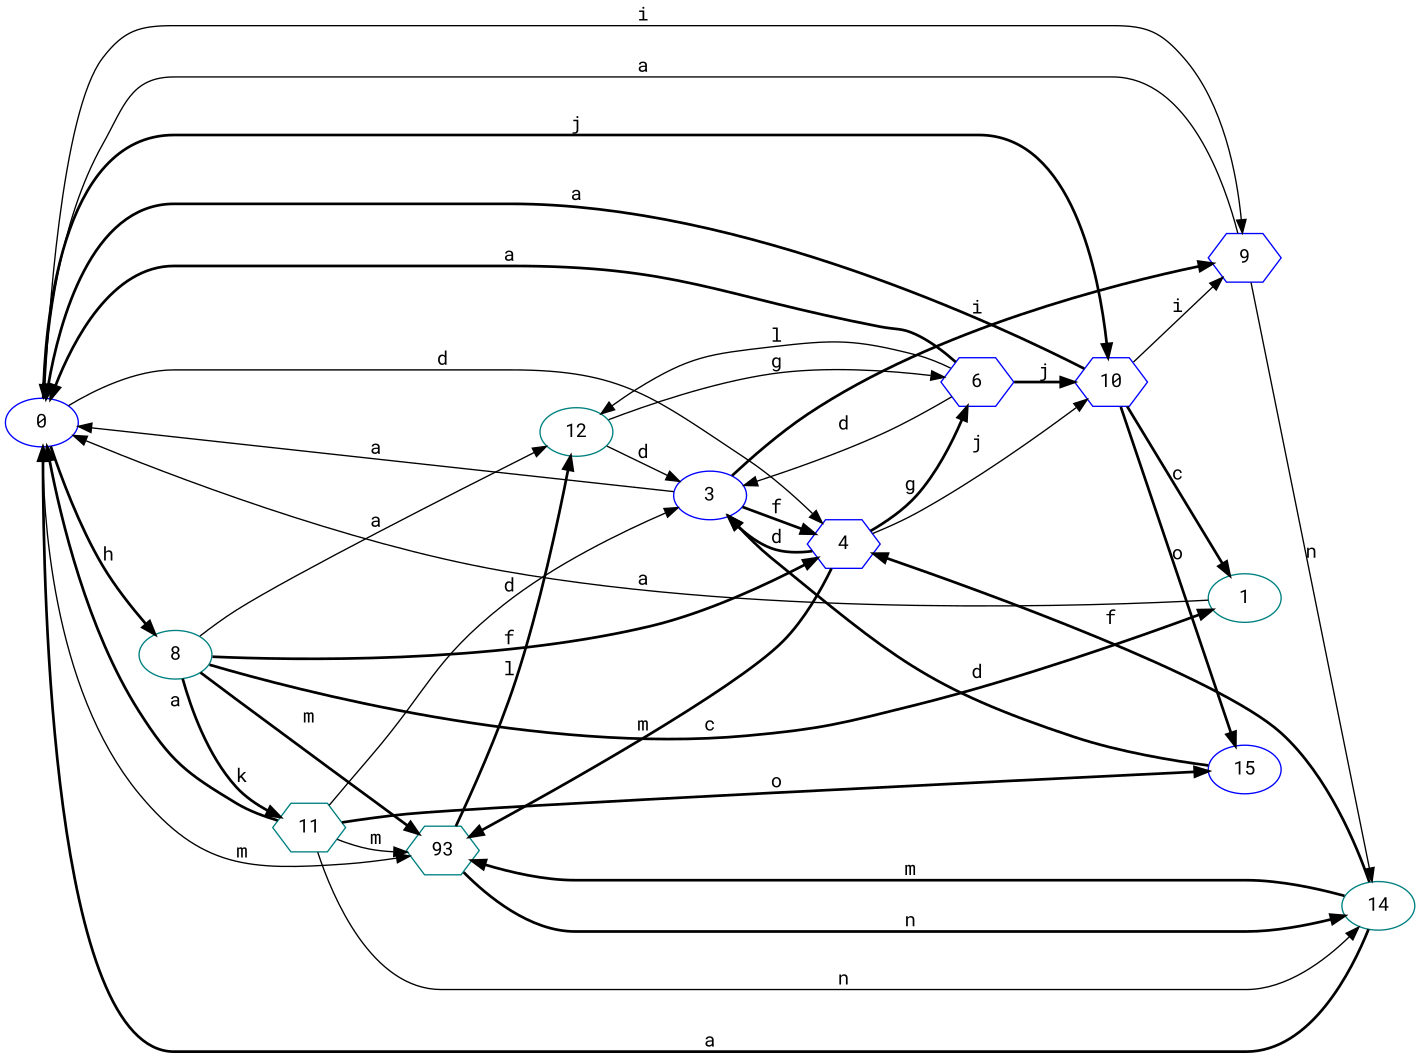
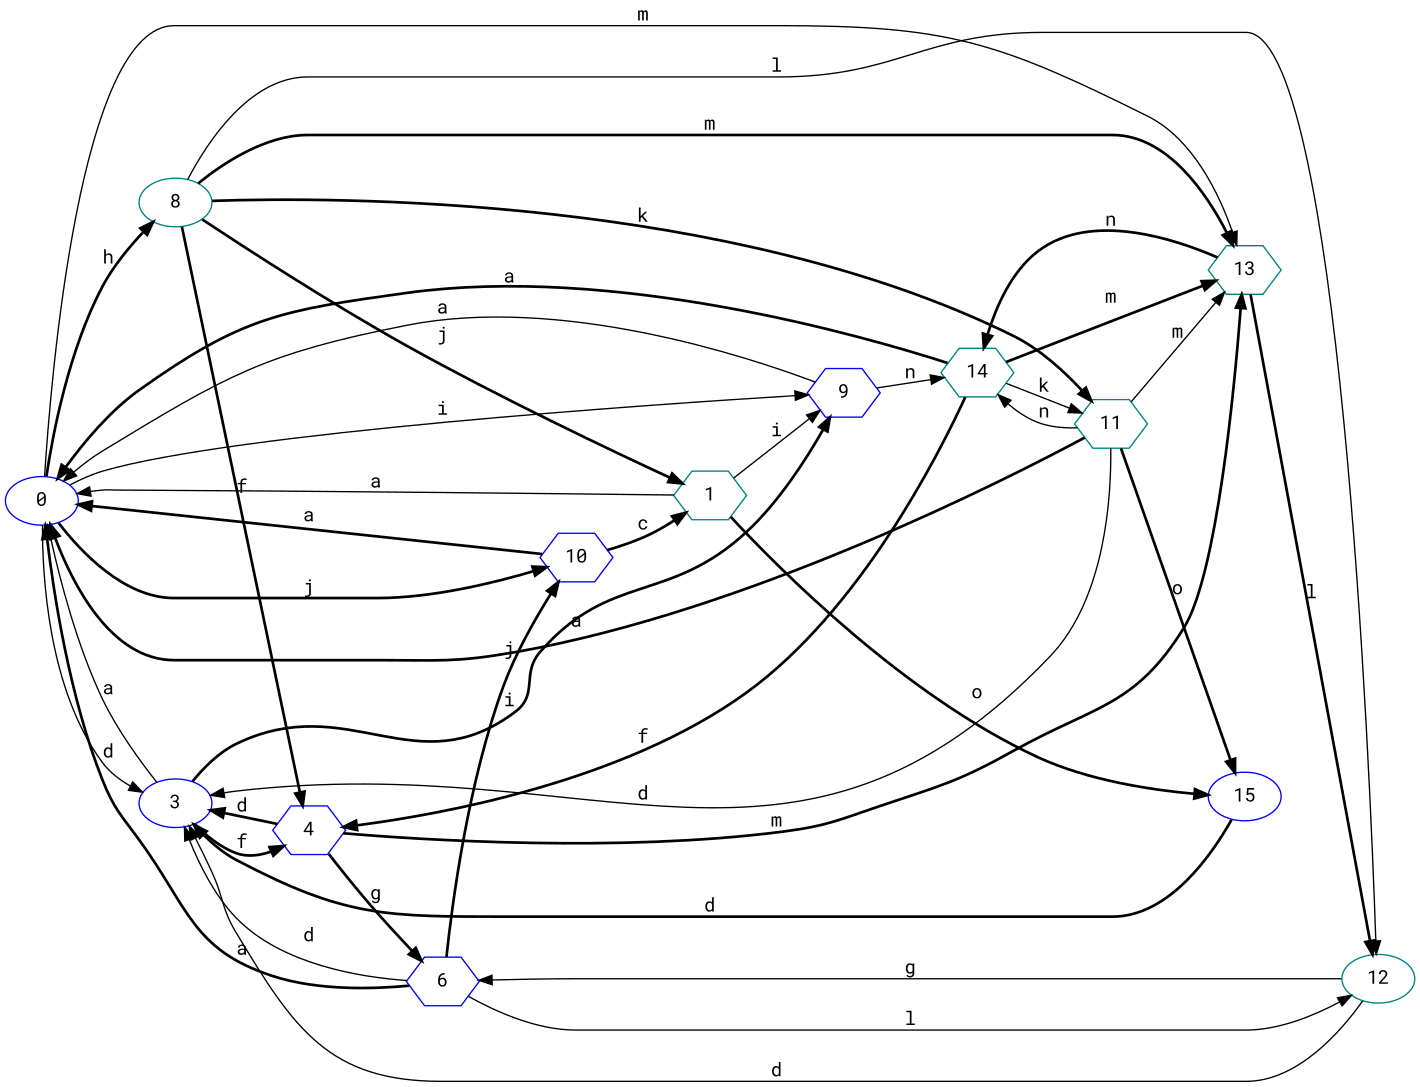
(1173, 324) -> (771, 448)
(458, 370) -> (59, 667)
none -> (1038, 396)
(978, 476) -> none
(376, 522) -> (777, 67)
(1176, 570) -> (938, 699)
(1245, 598) -> (710, 495)
(710, 726) -> (443, 335)
(443, 850) -> (1245, 270)
(1378, 906) -> (977, 373)
